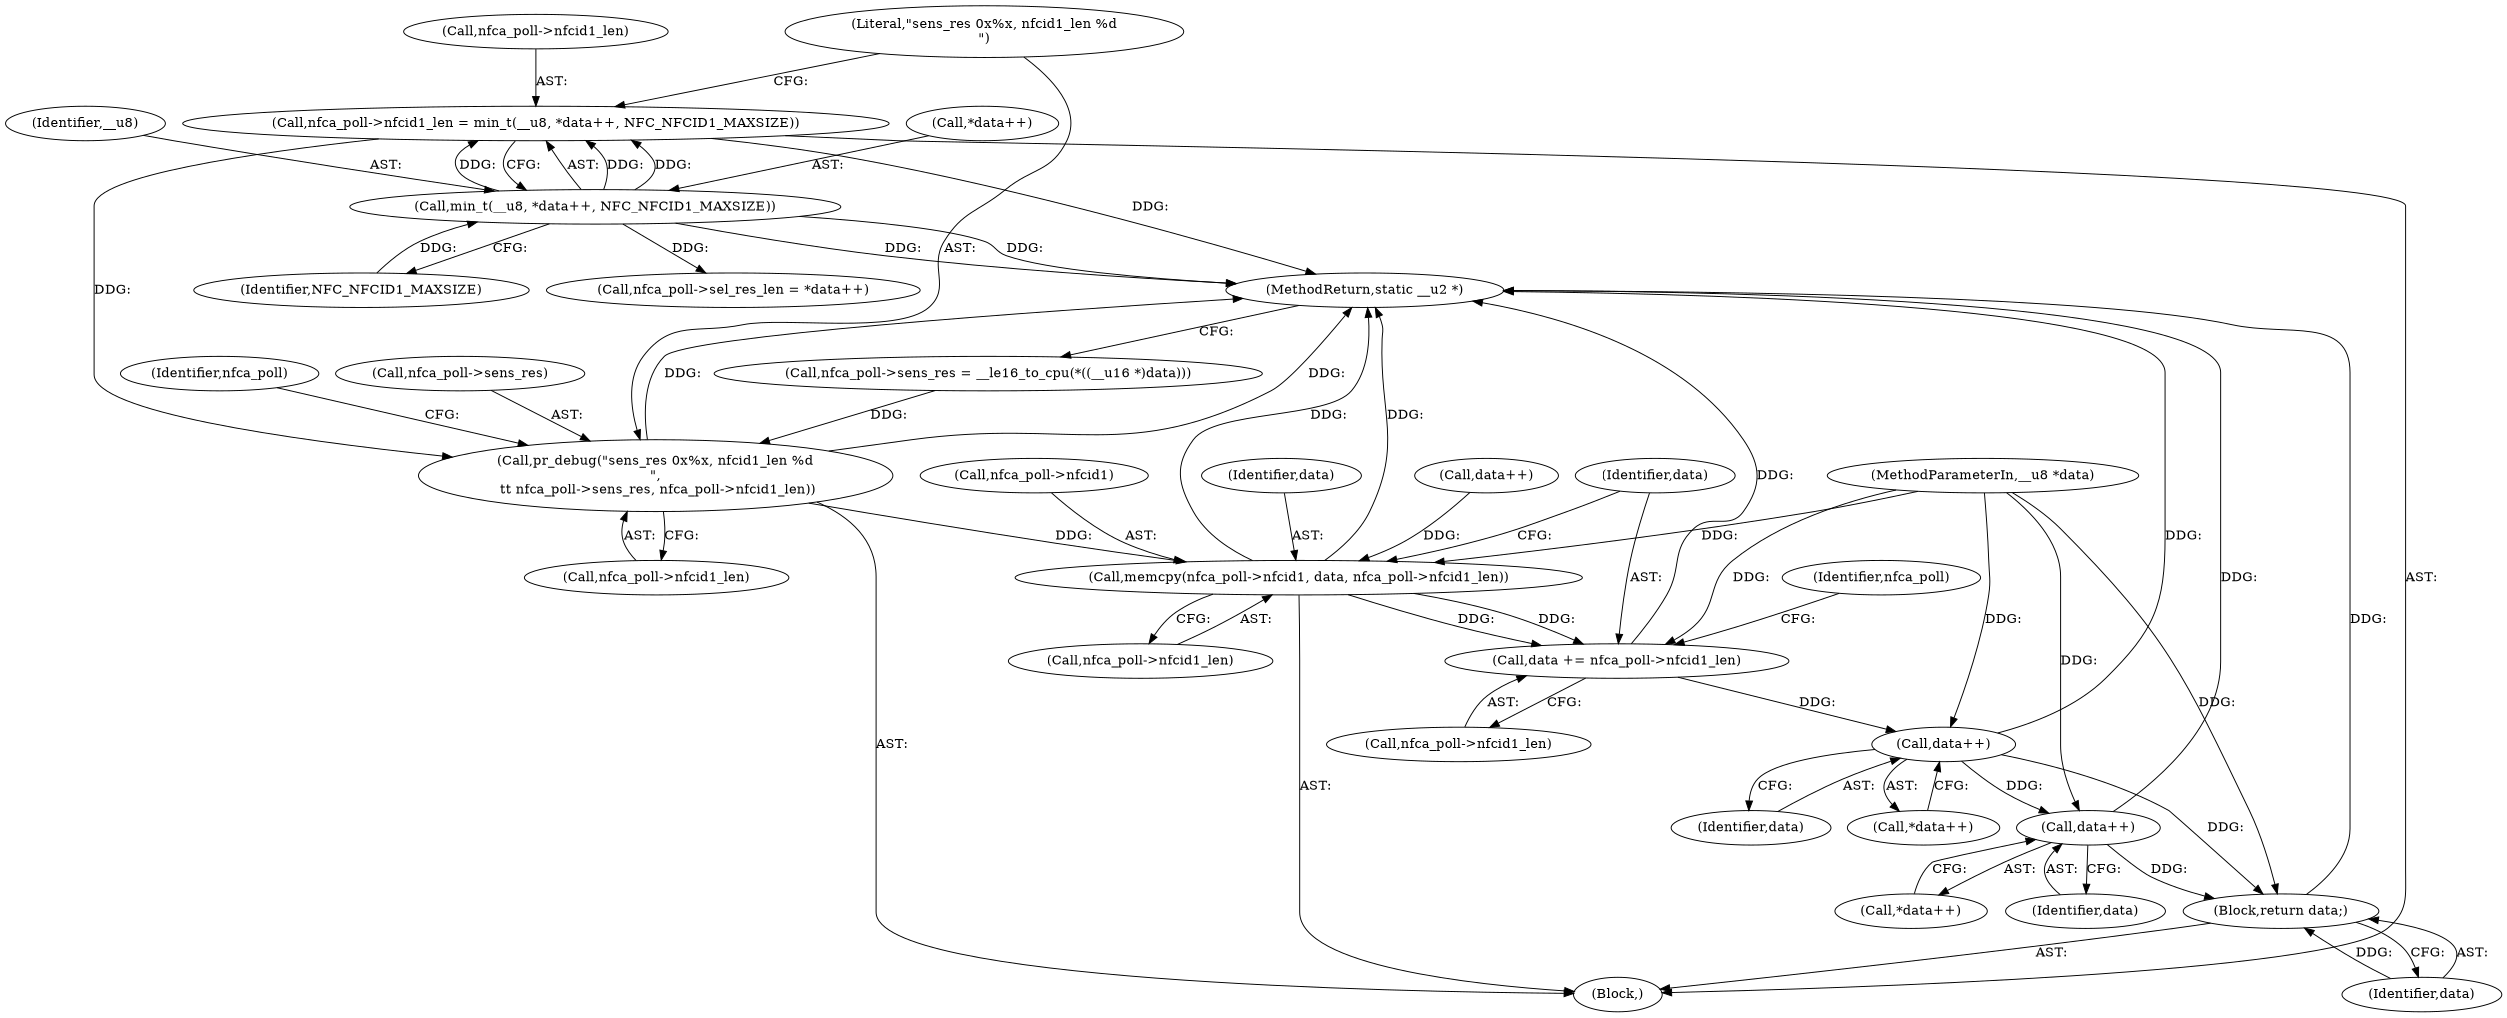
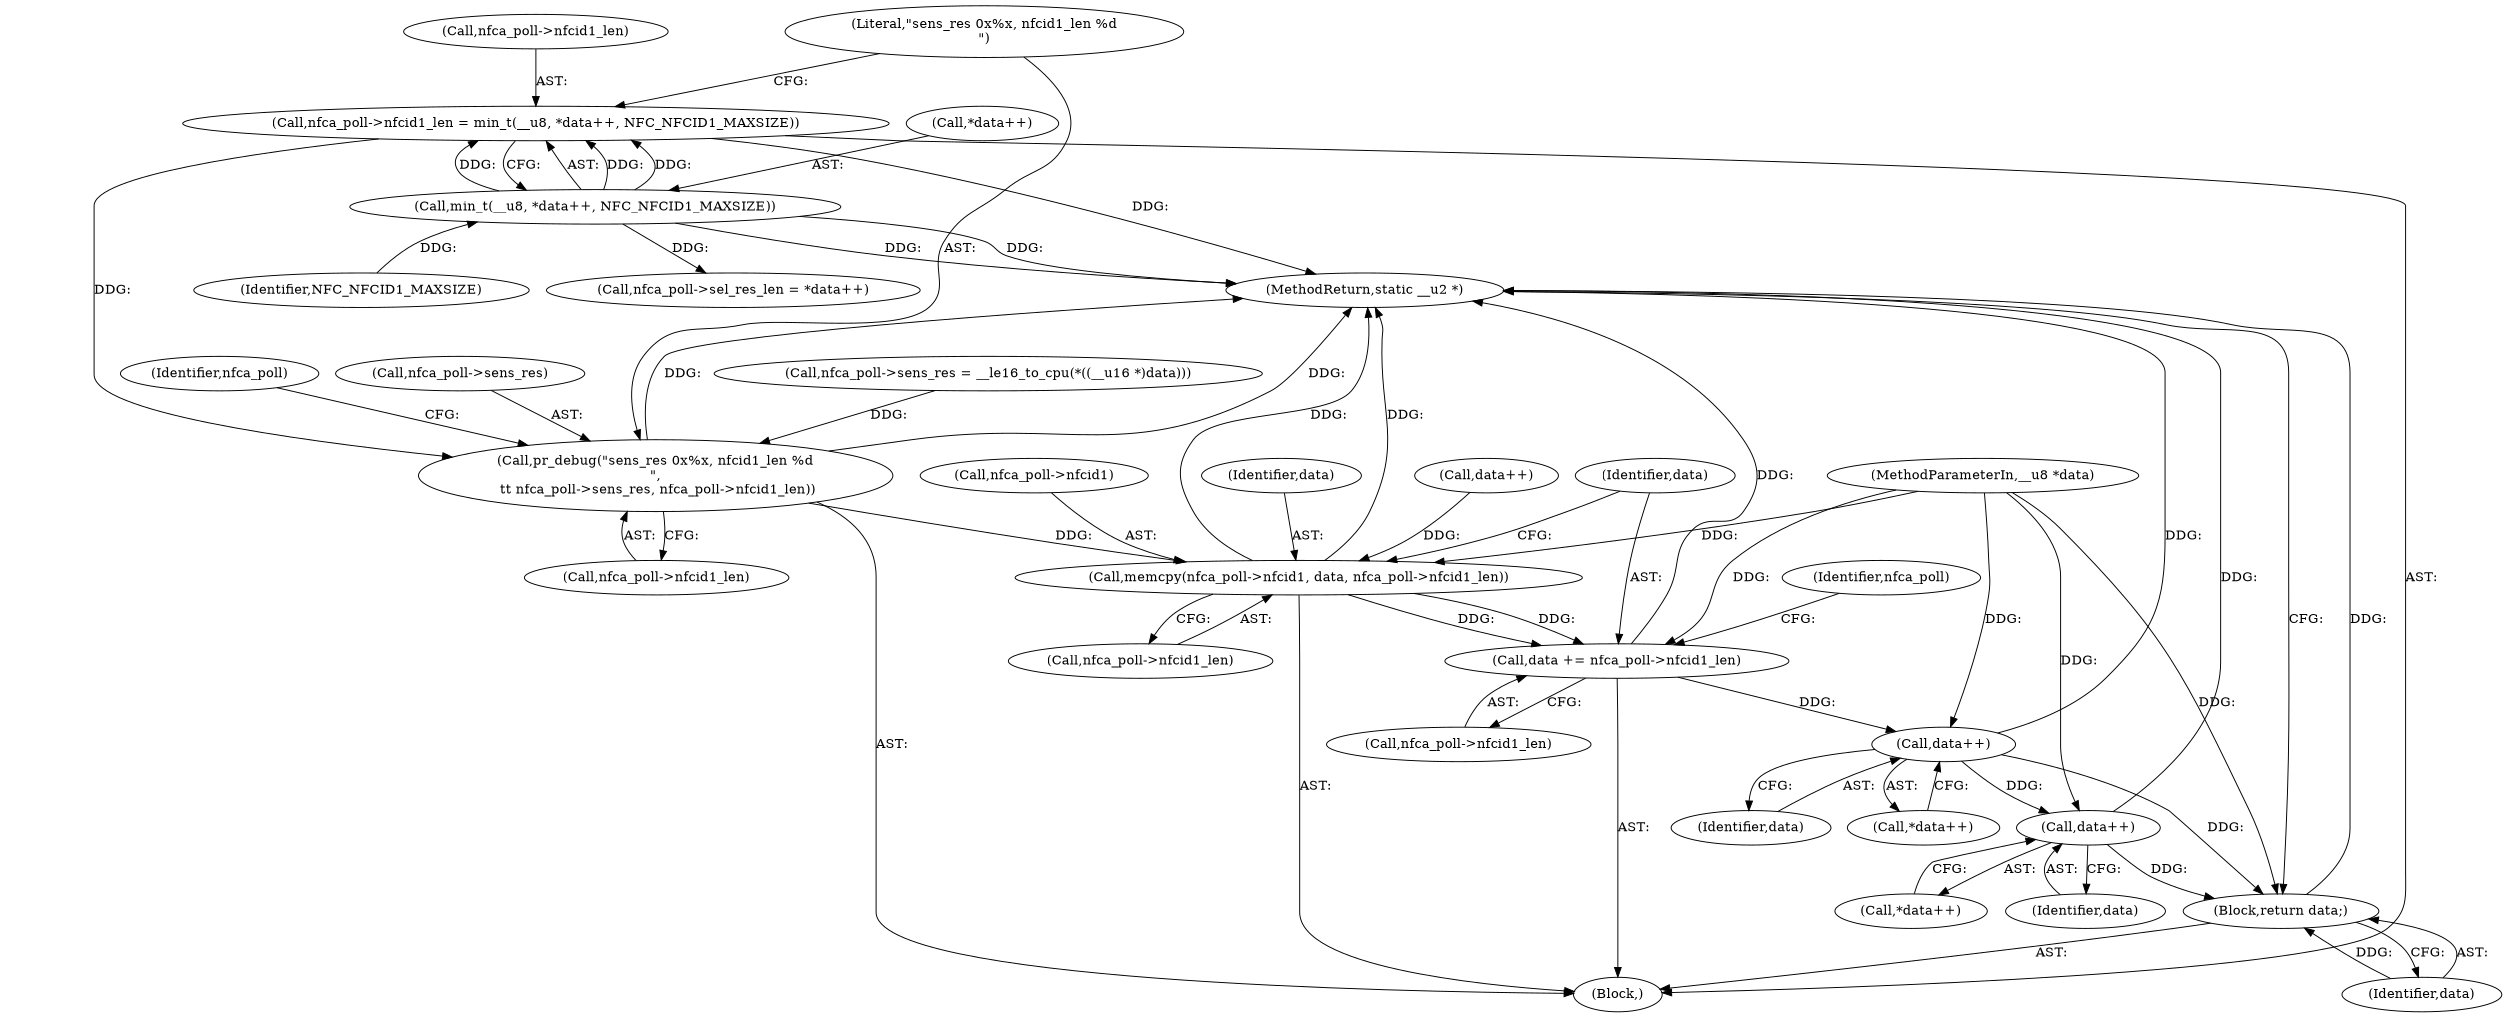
(85, 123) -> none
(483, 247) -> none
(1185, 330) -> (2164, 324)
none -> (1618, 823)
